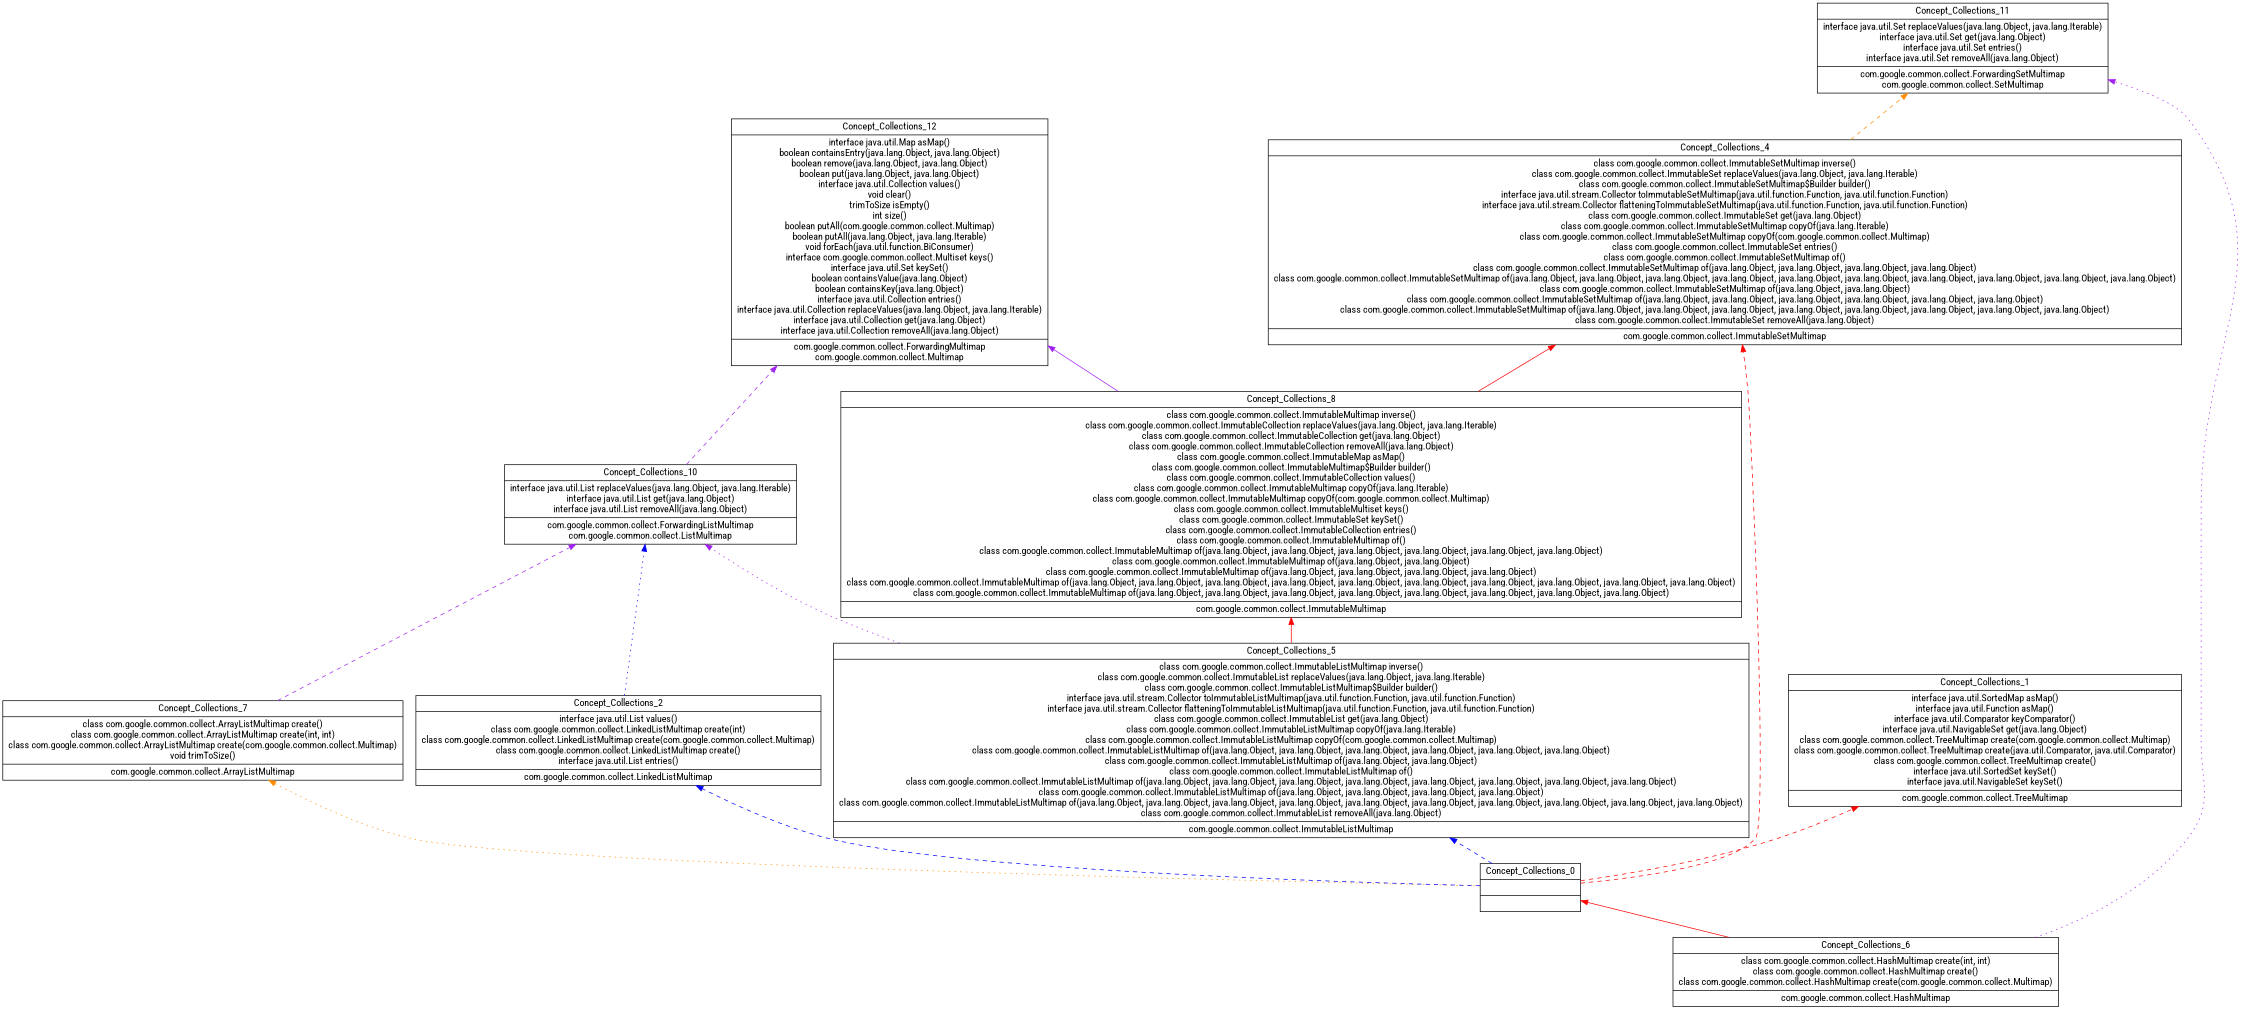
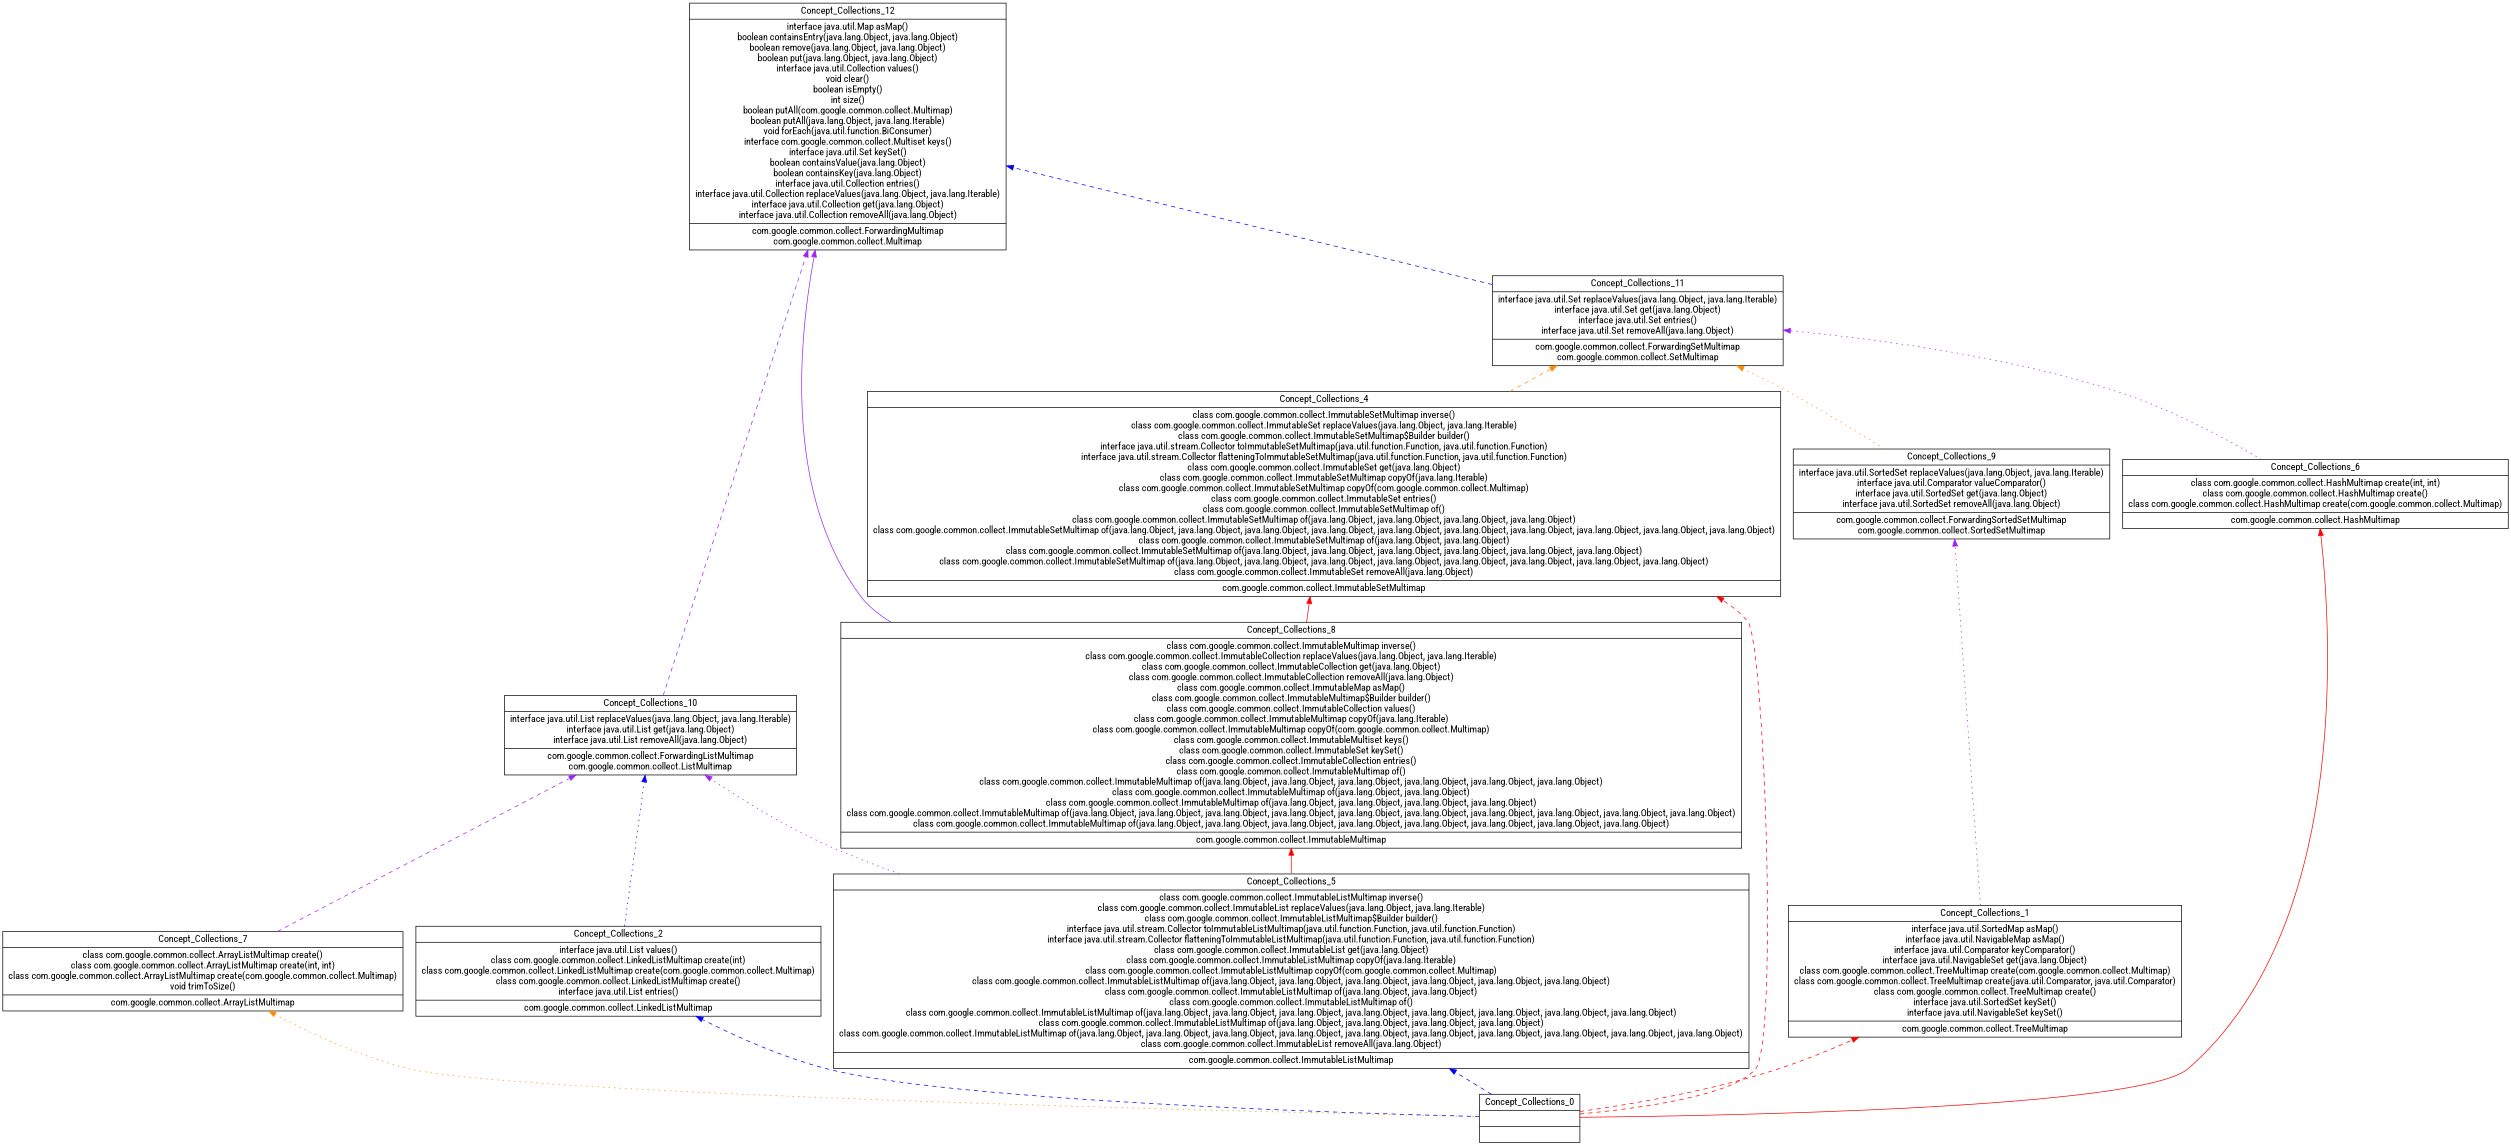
(890, 205) -> (848, 90)
none -> (1253, 226)
none -> (1952, 494)
(1985, 709) -> (1985, 940)
(1658, 920) -> (2168, 1077)
